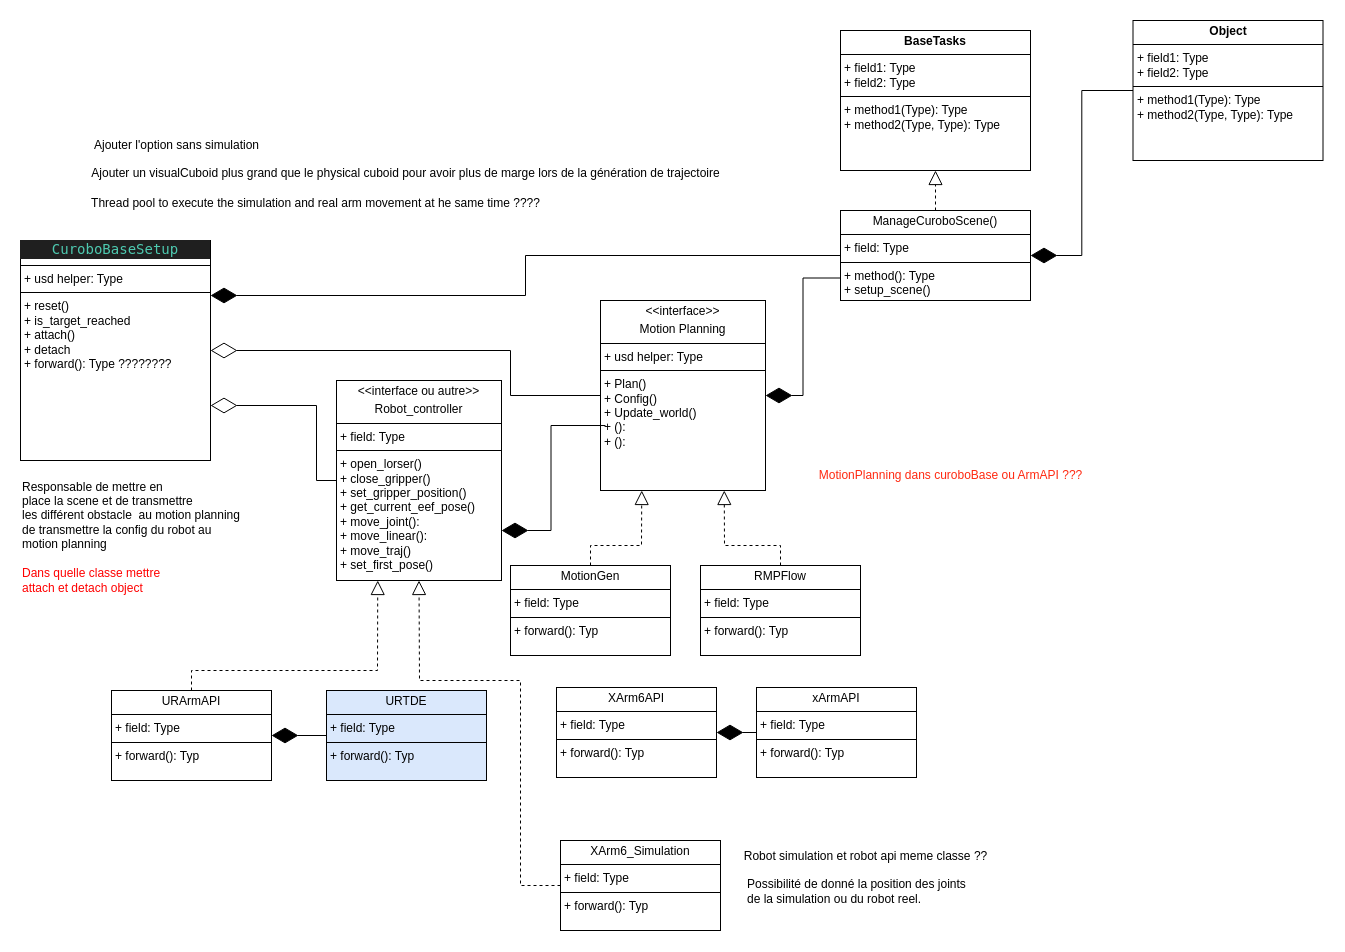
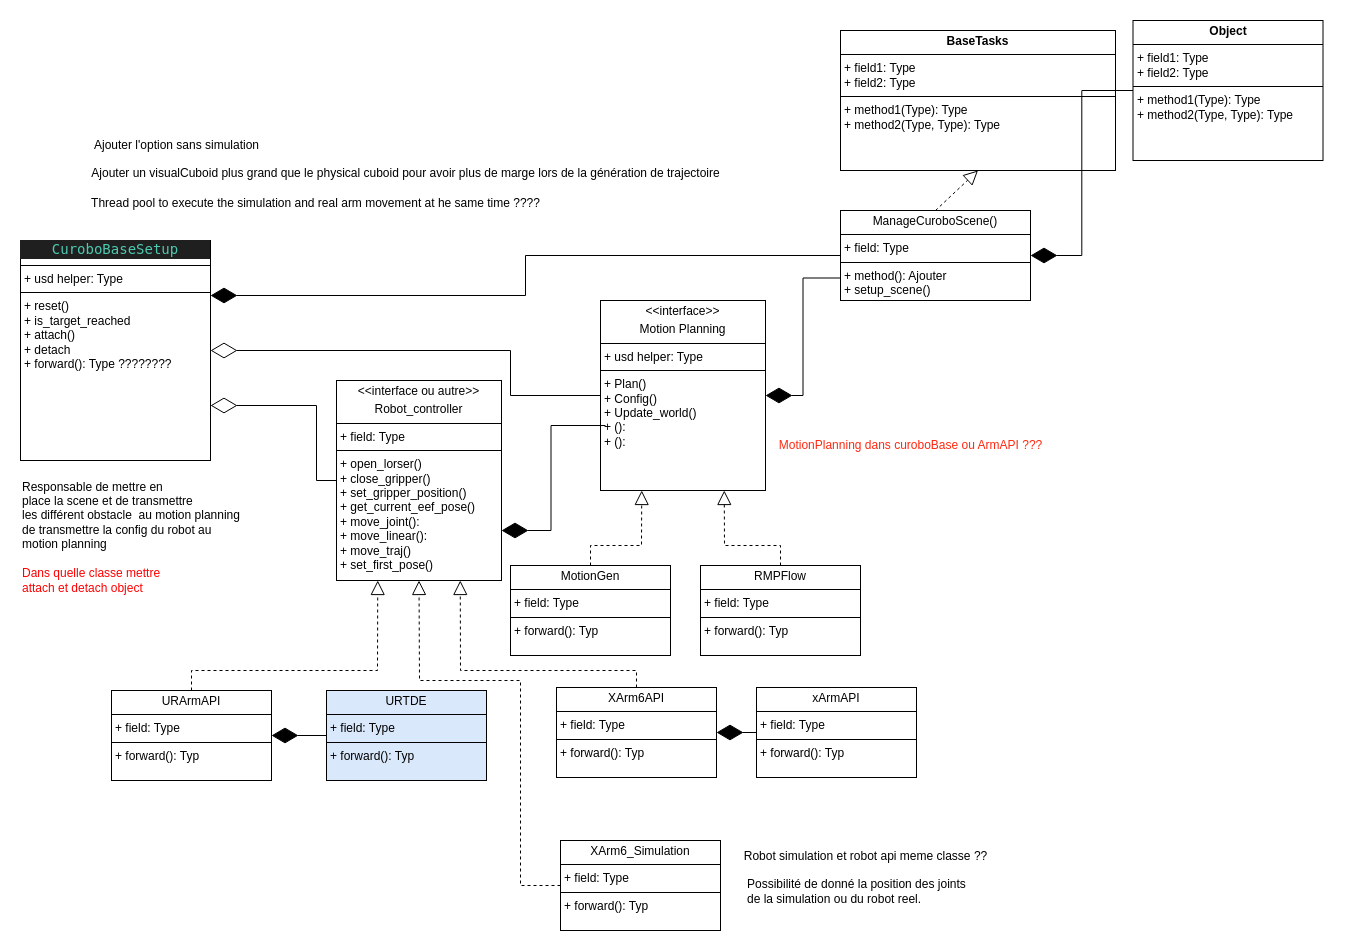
(936, 101) -> (978, 101)
(904, 239) -> (904, 239)
(951, 476) -> (911, 446)
none -> (520, 671)
